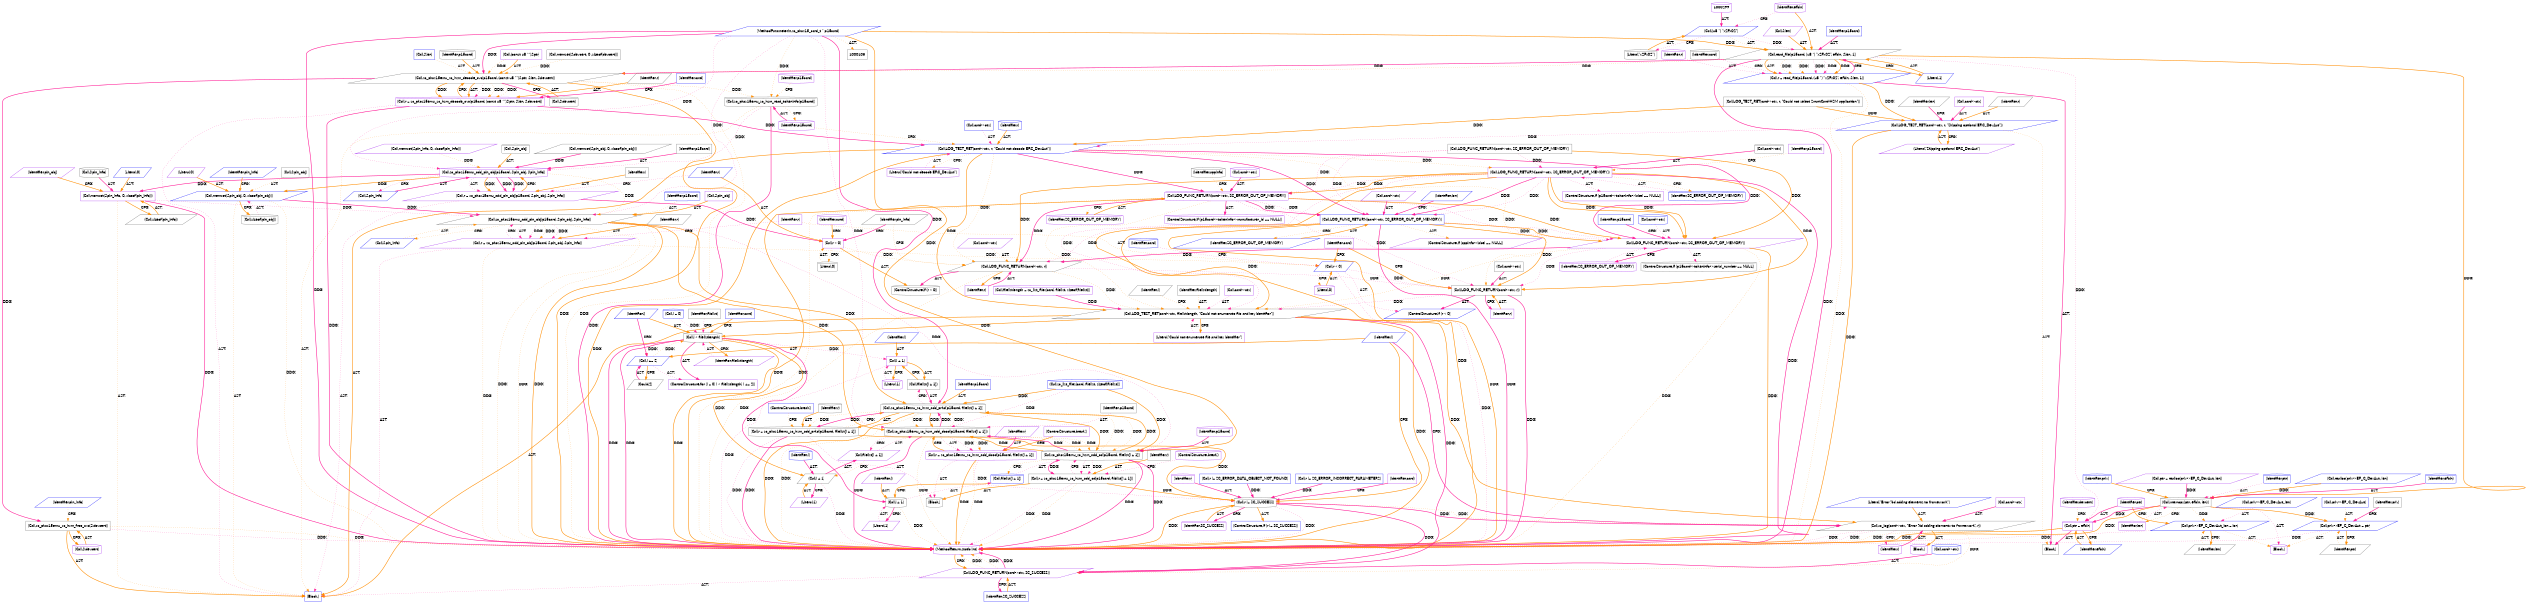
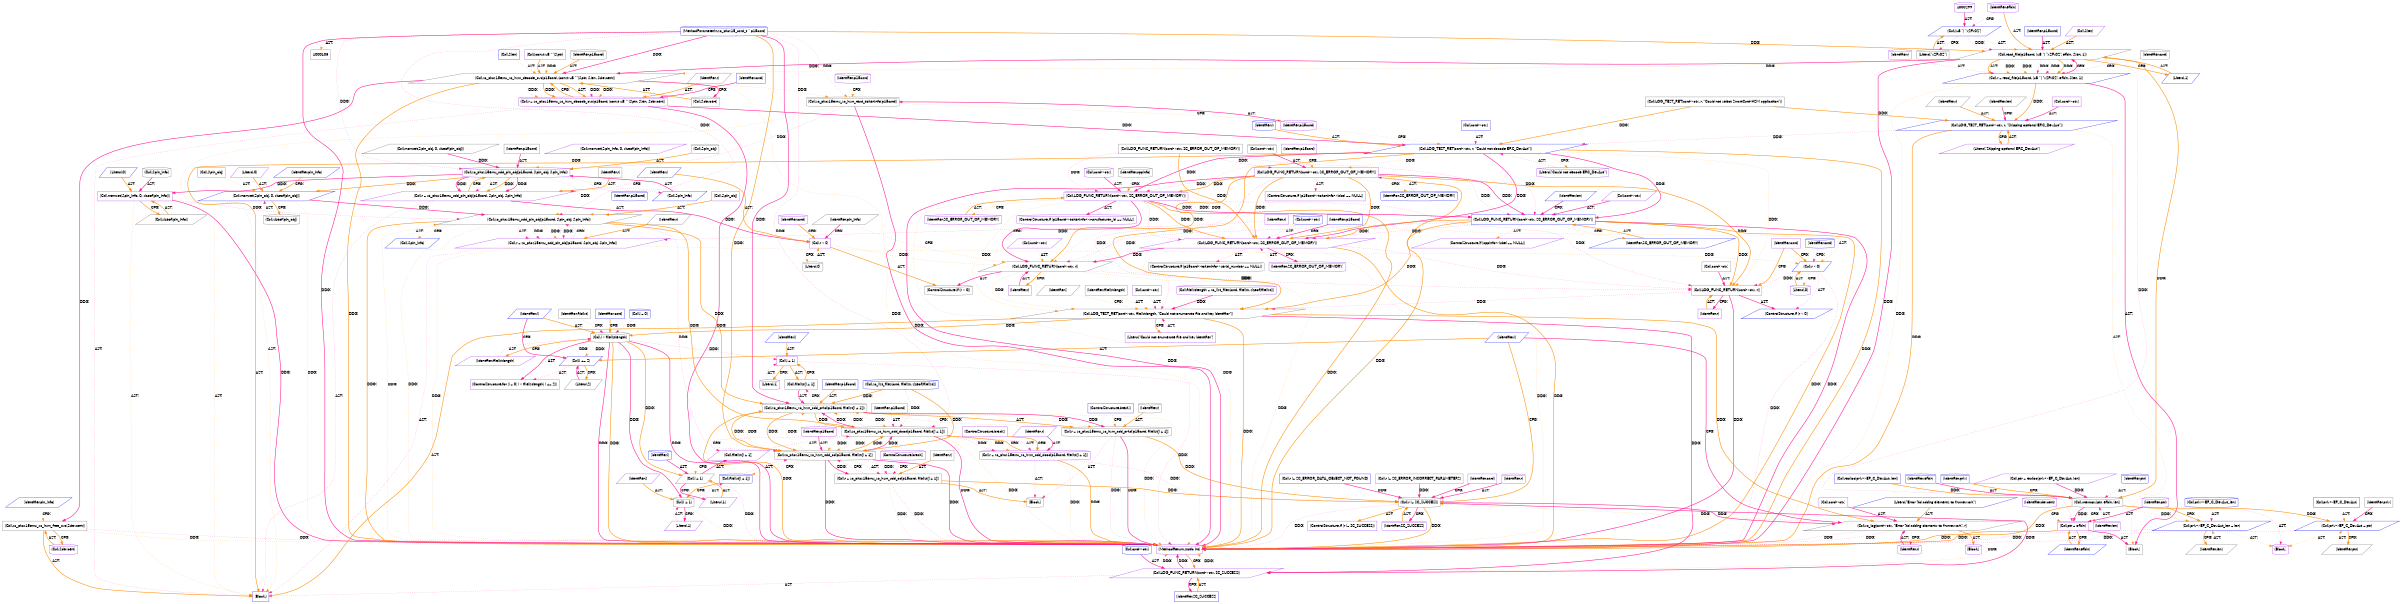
(798, 31) -> (724, 31)
(584, 55) -> none
(43, 173) -> none
(645, 385) -> (583, 385)
(1339, 479) -> (1419, 479)
(2358, 479) -> (1868, 479)
(2267, 502) -> (2211, 502)
(1266, 526) -> (1342, 526)
